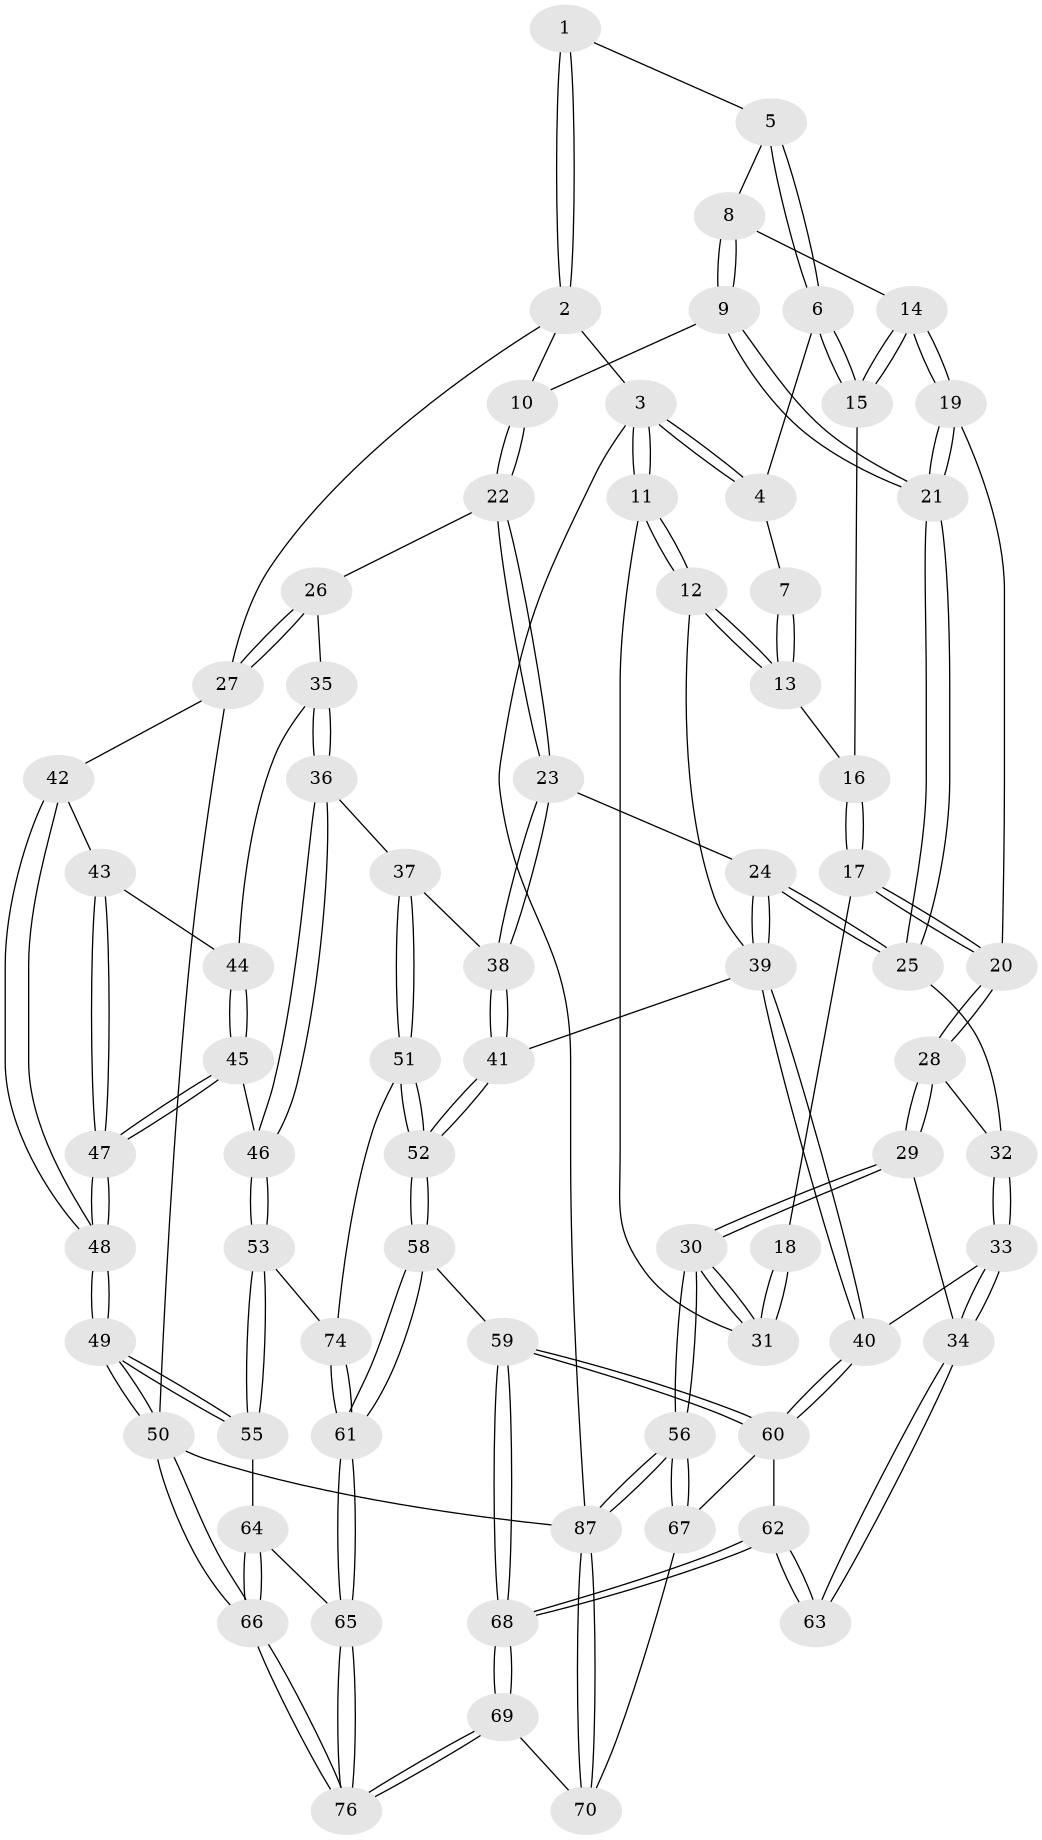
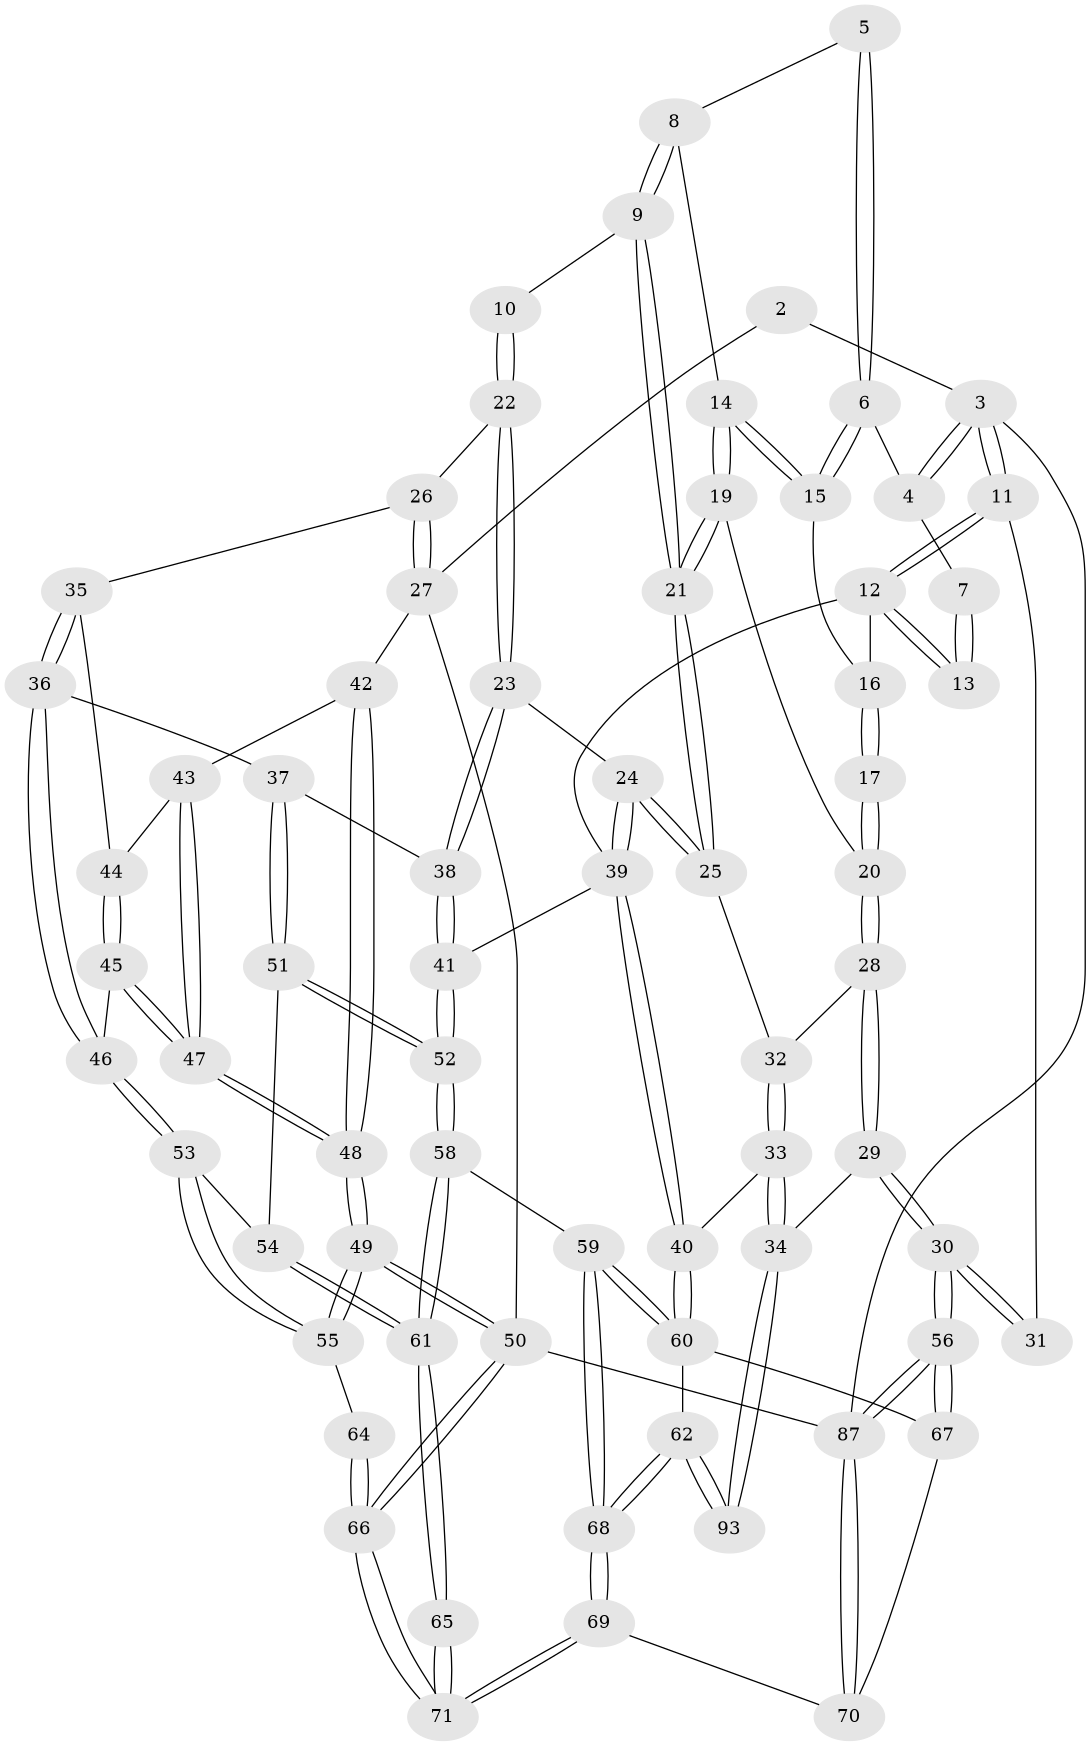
(565, 29) -> none
(544, 357) -> none
(820, 732) -> (870, 638)
(786, 1248) -> none
(336, 1342) -> (268, 1248)
(299, 1576) -> none
(816, 1623) -> (730, 1529)
(347, 1811) -> (443, 1717)
